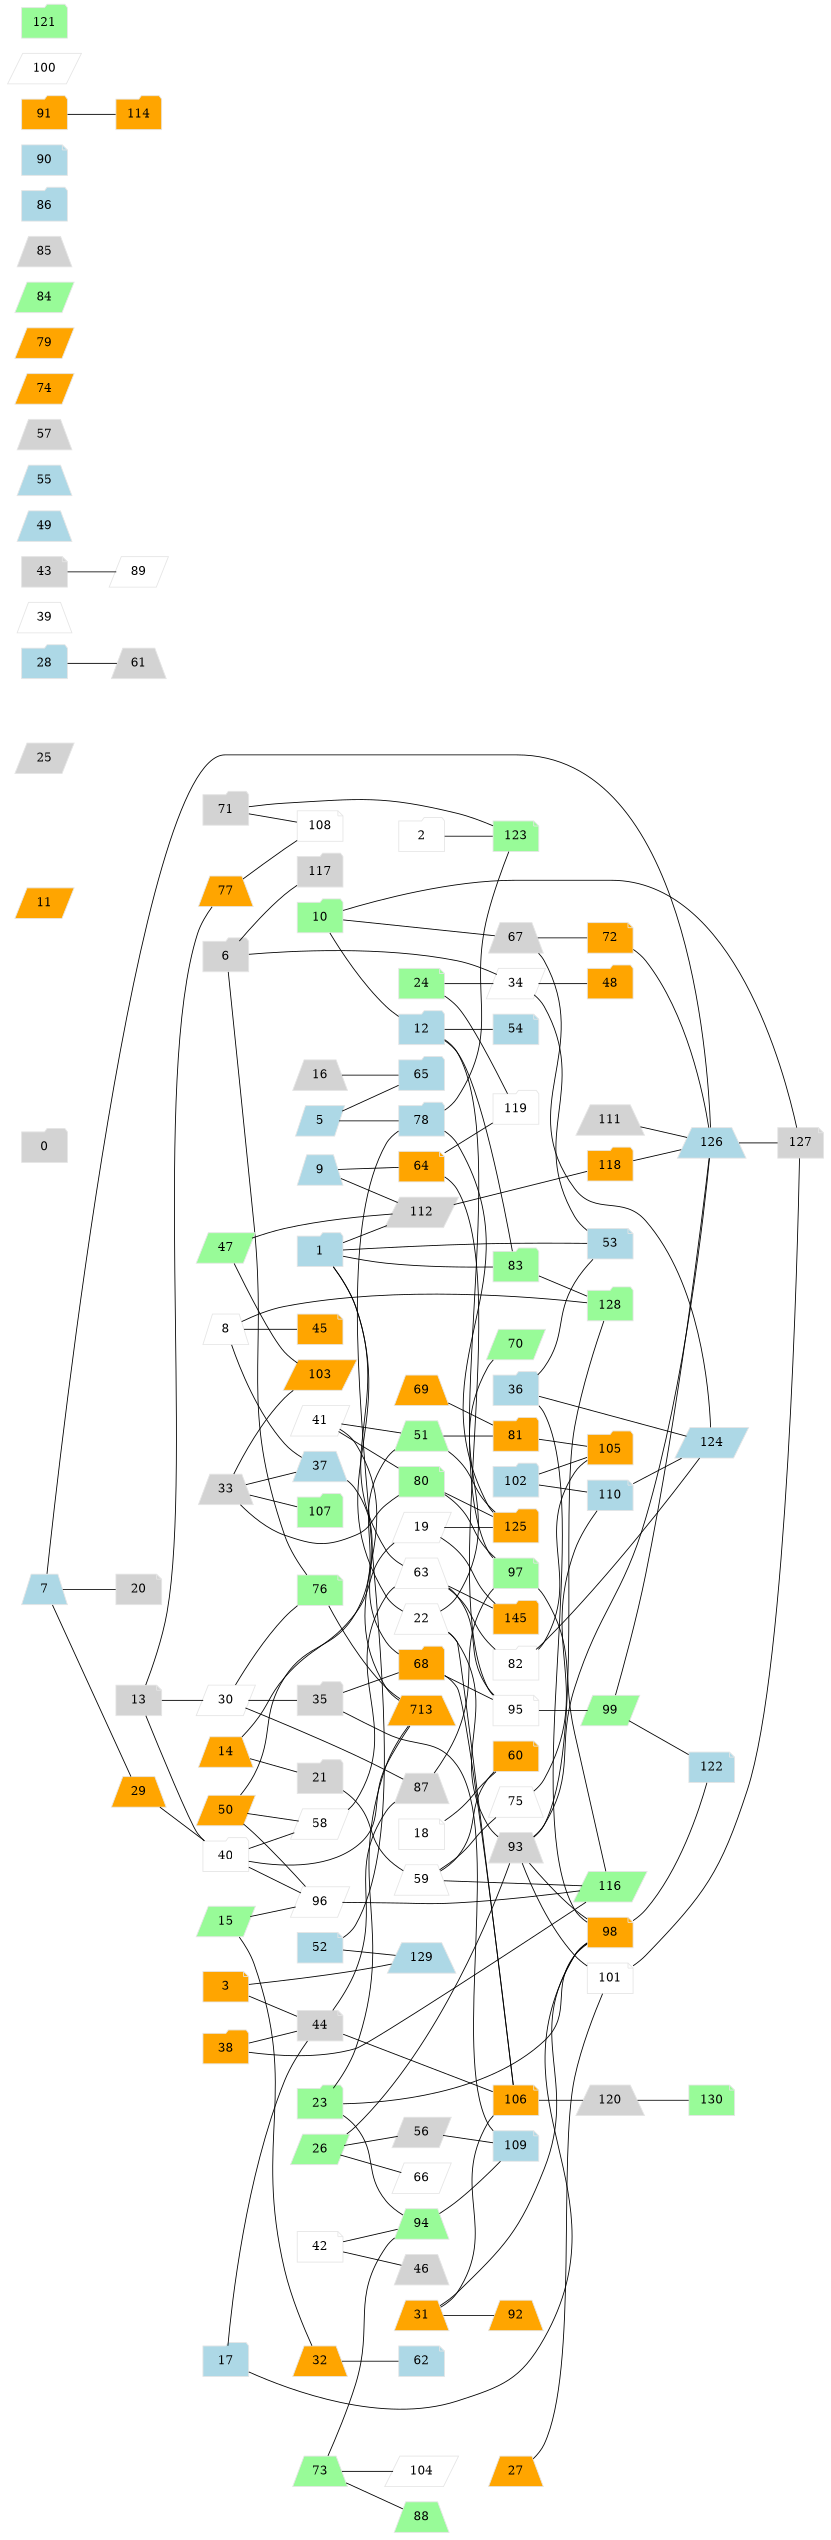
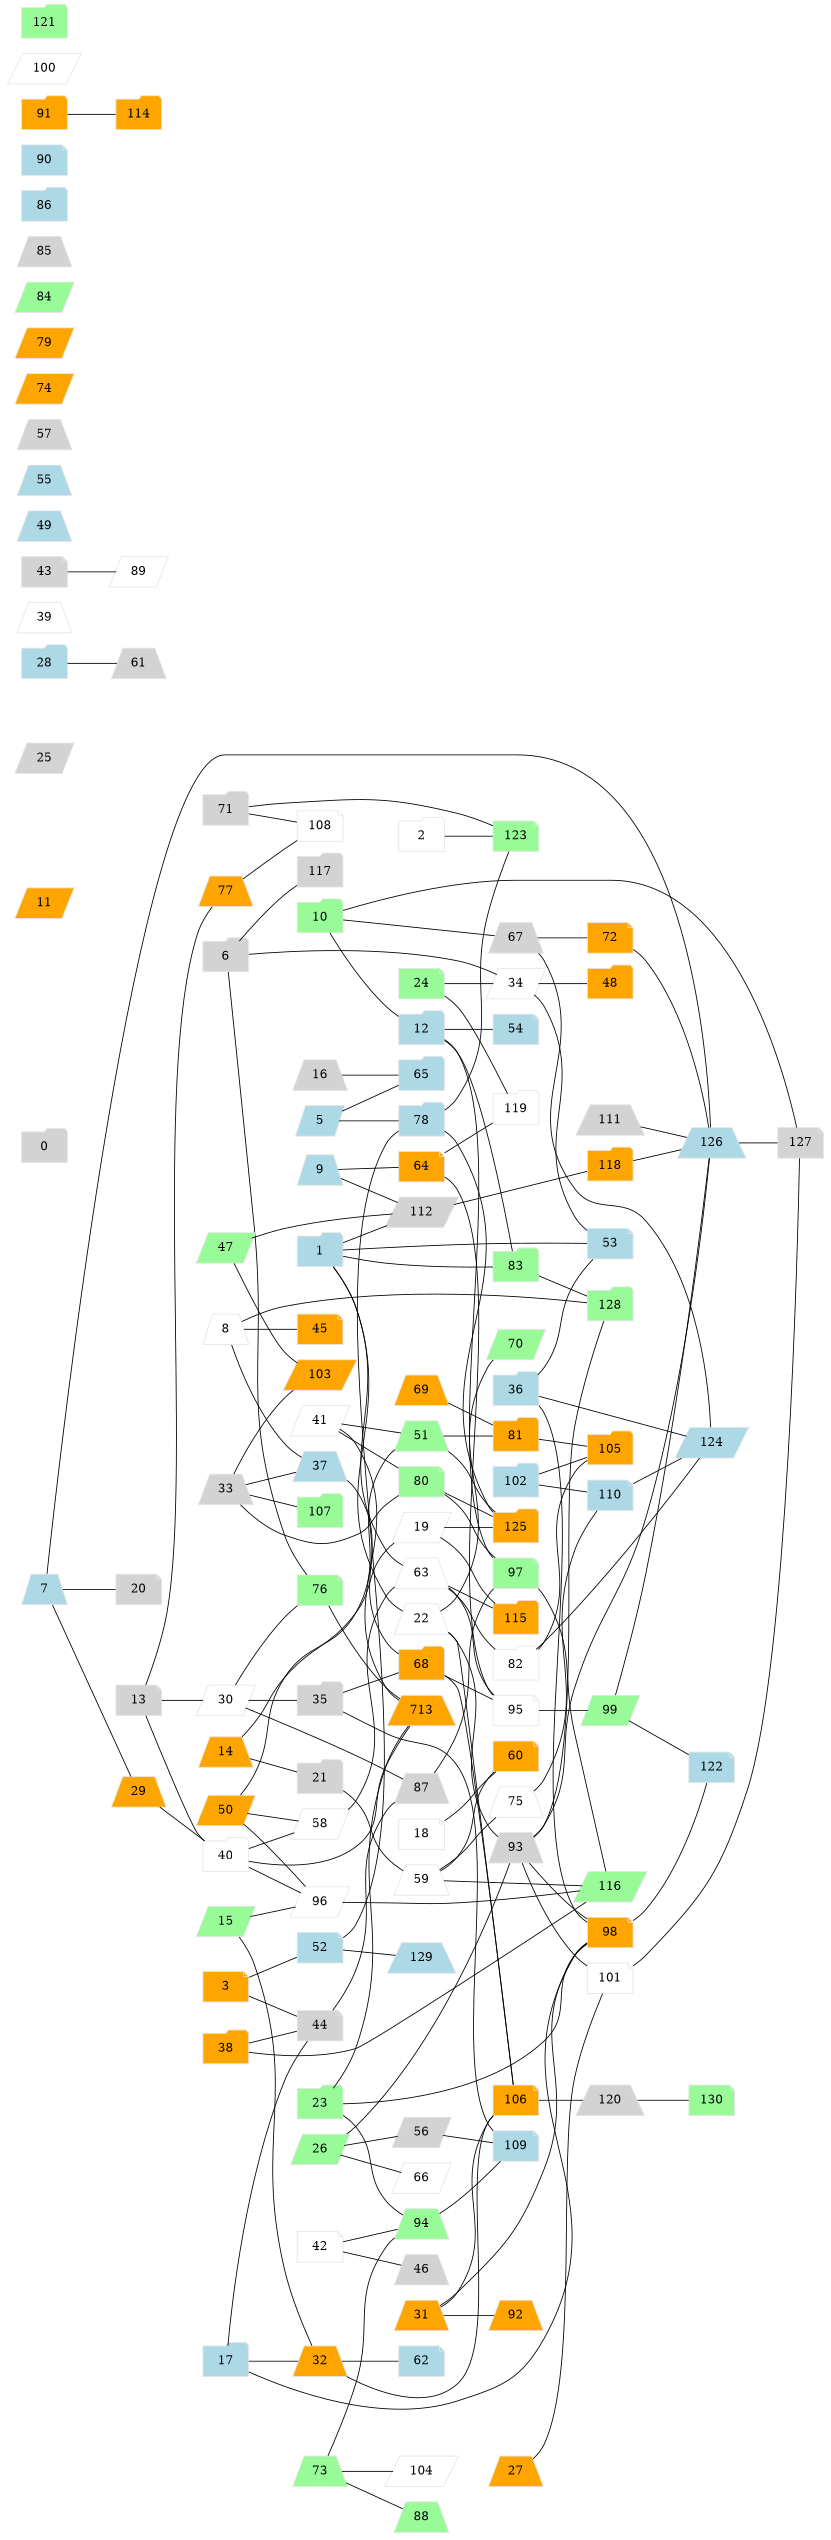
(516, 1619) -> (516, 1619)
(320, 1976) -> (273, 1967)
(418, 2063) -> (478, 2309)
none -> (274, 2361)
